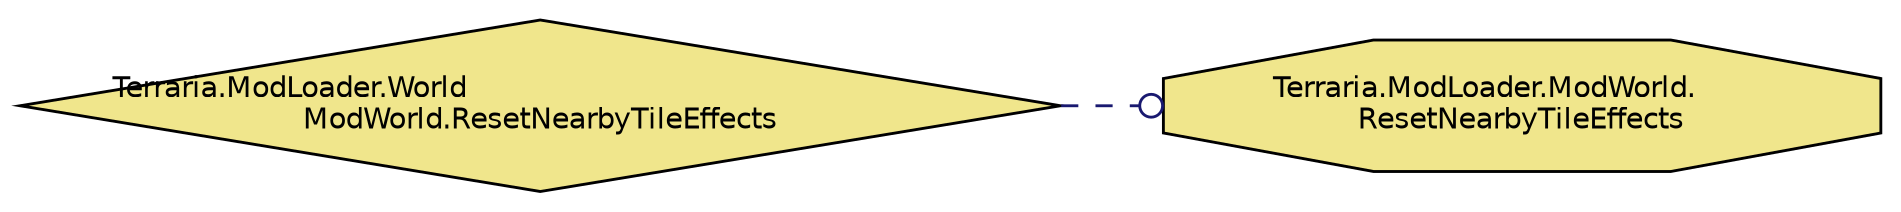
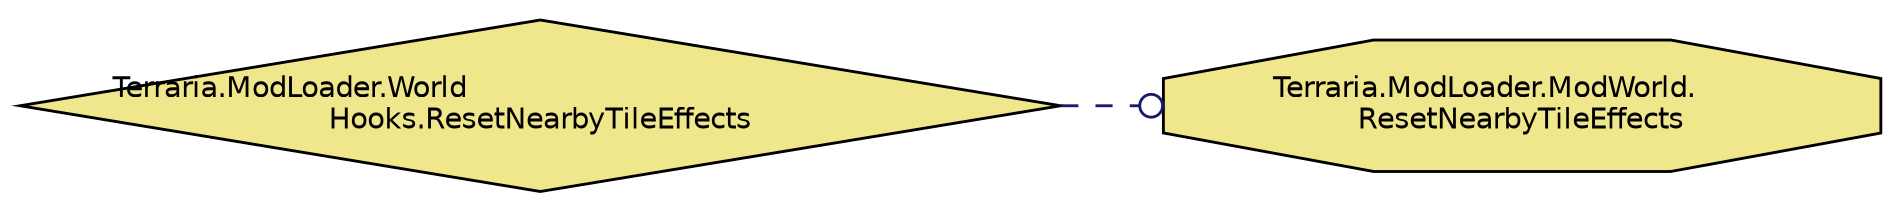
(540, 106) -> (540, 106)
